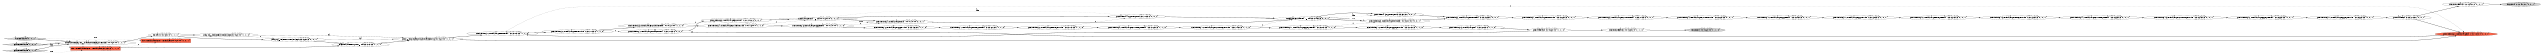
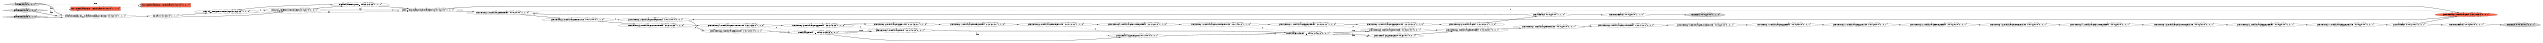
(229, 47) -> (284, 6)
(51, 52) -> (51, 13)
